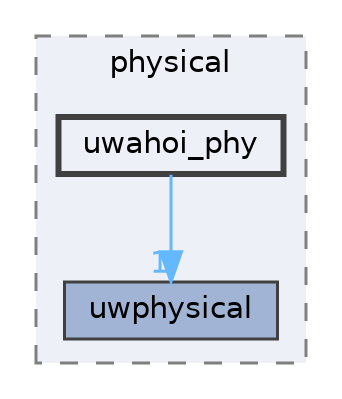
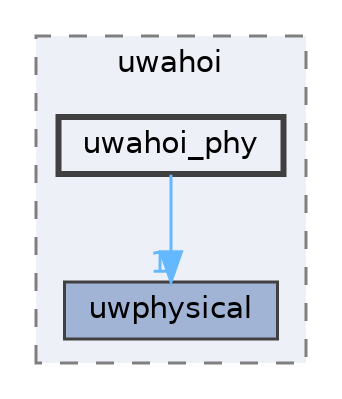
(171, 64) -> (171, 64)
